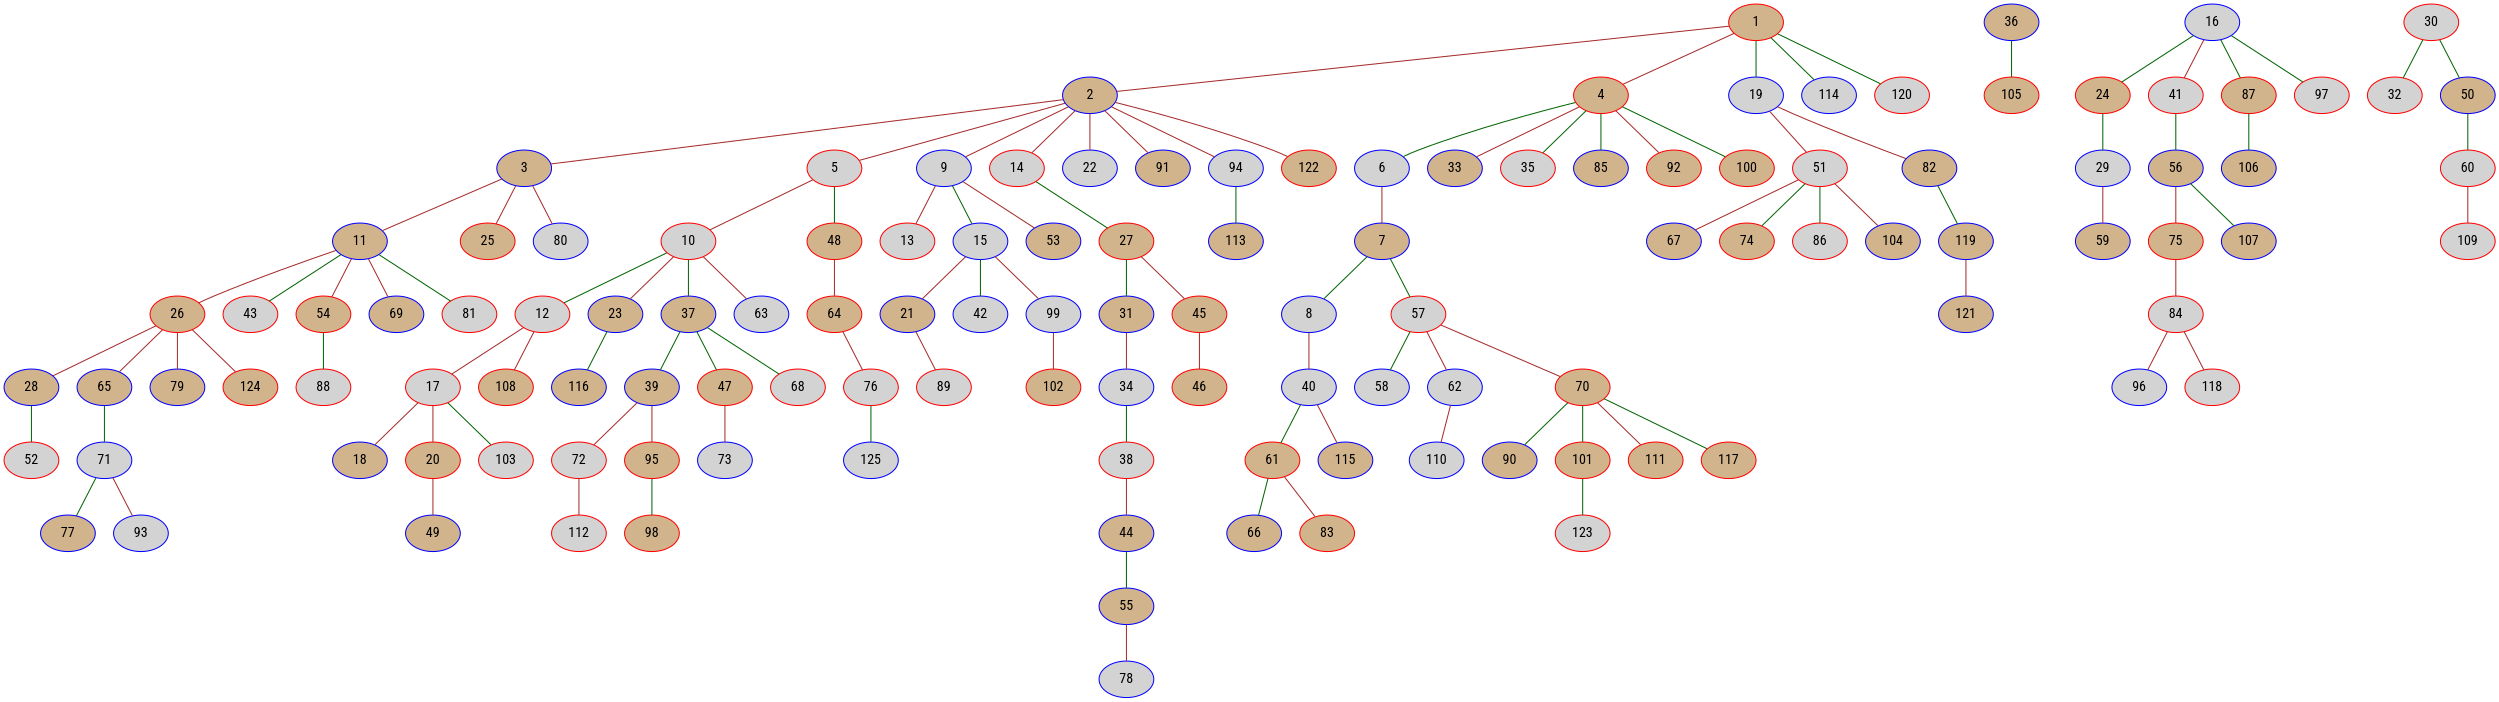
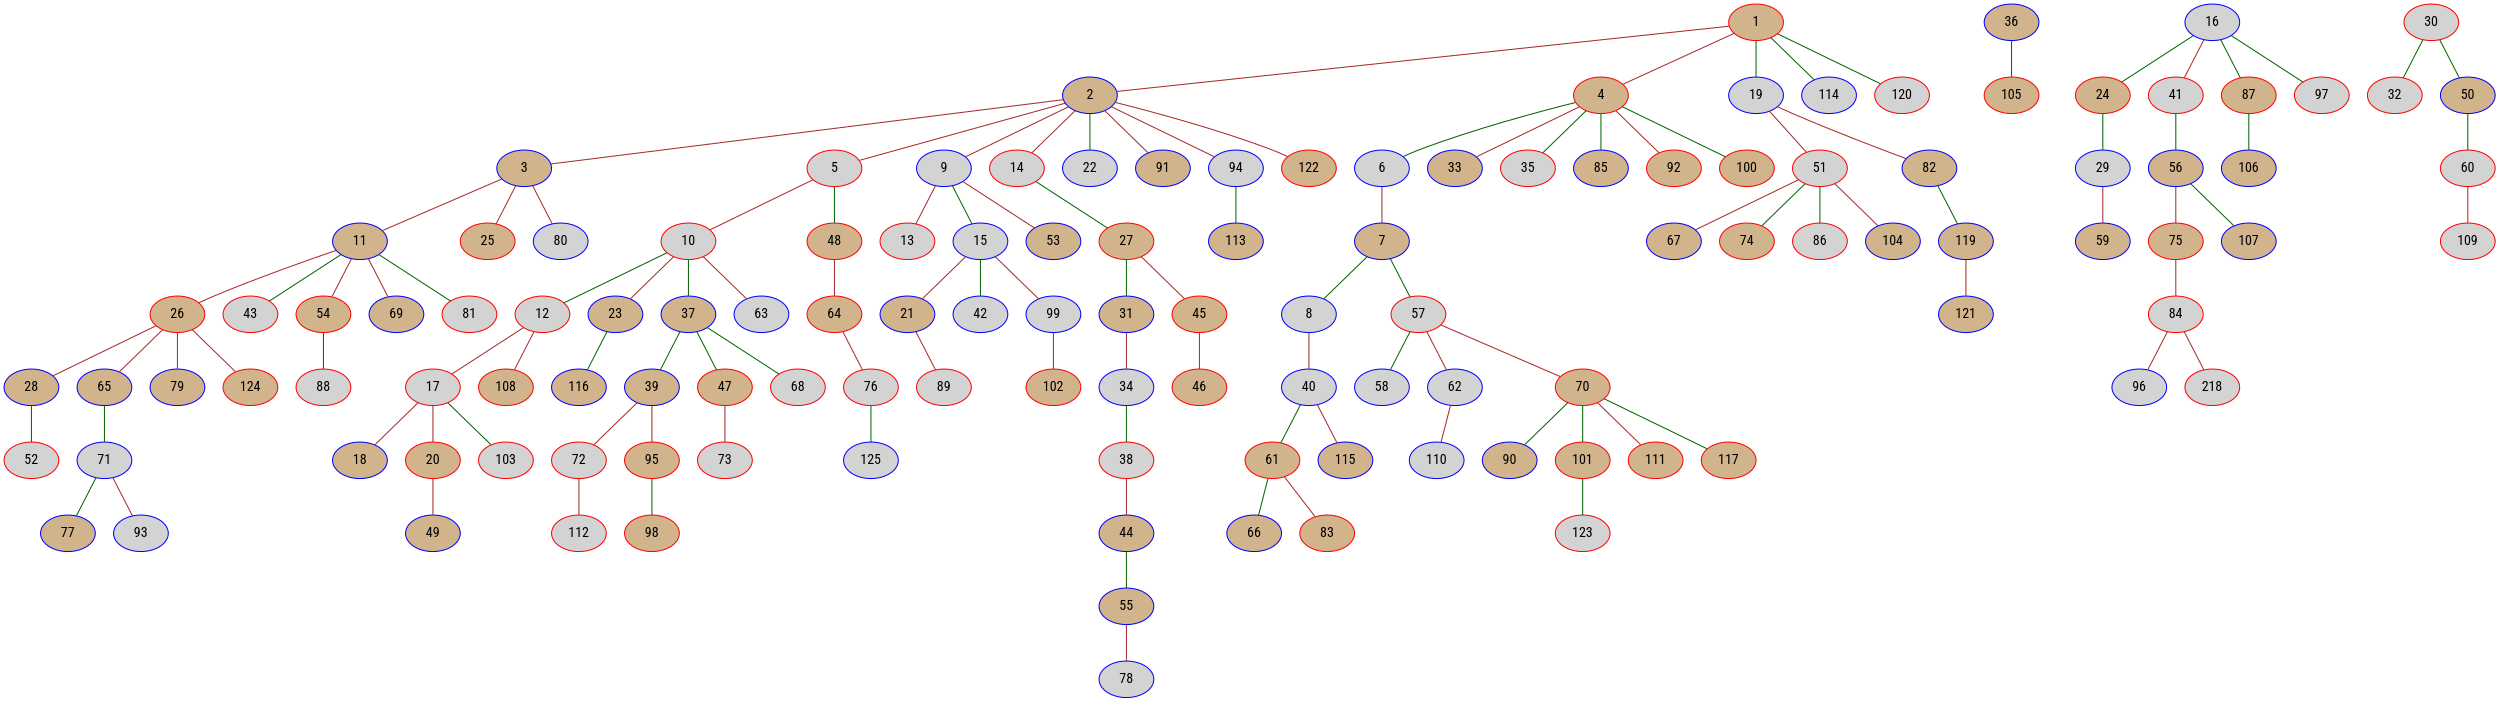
(1090, 132) -> (1090, 132)
(2212, 387) -> (2212, 387)
(725, 460) -> (725, 460)
